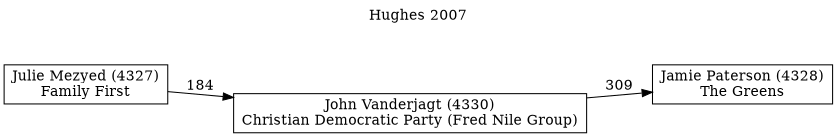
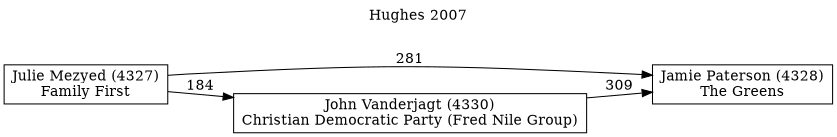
none -> (405, 67)
